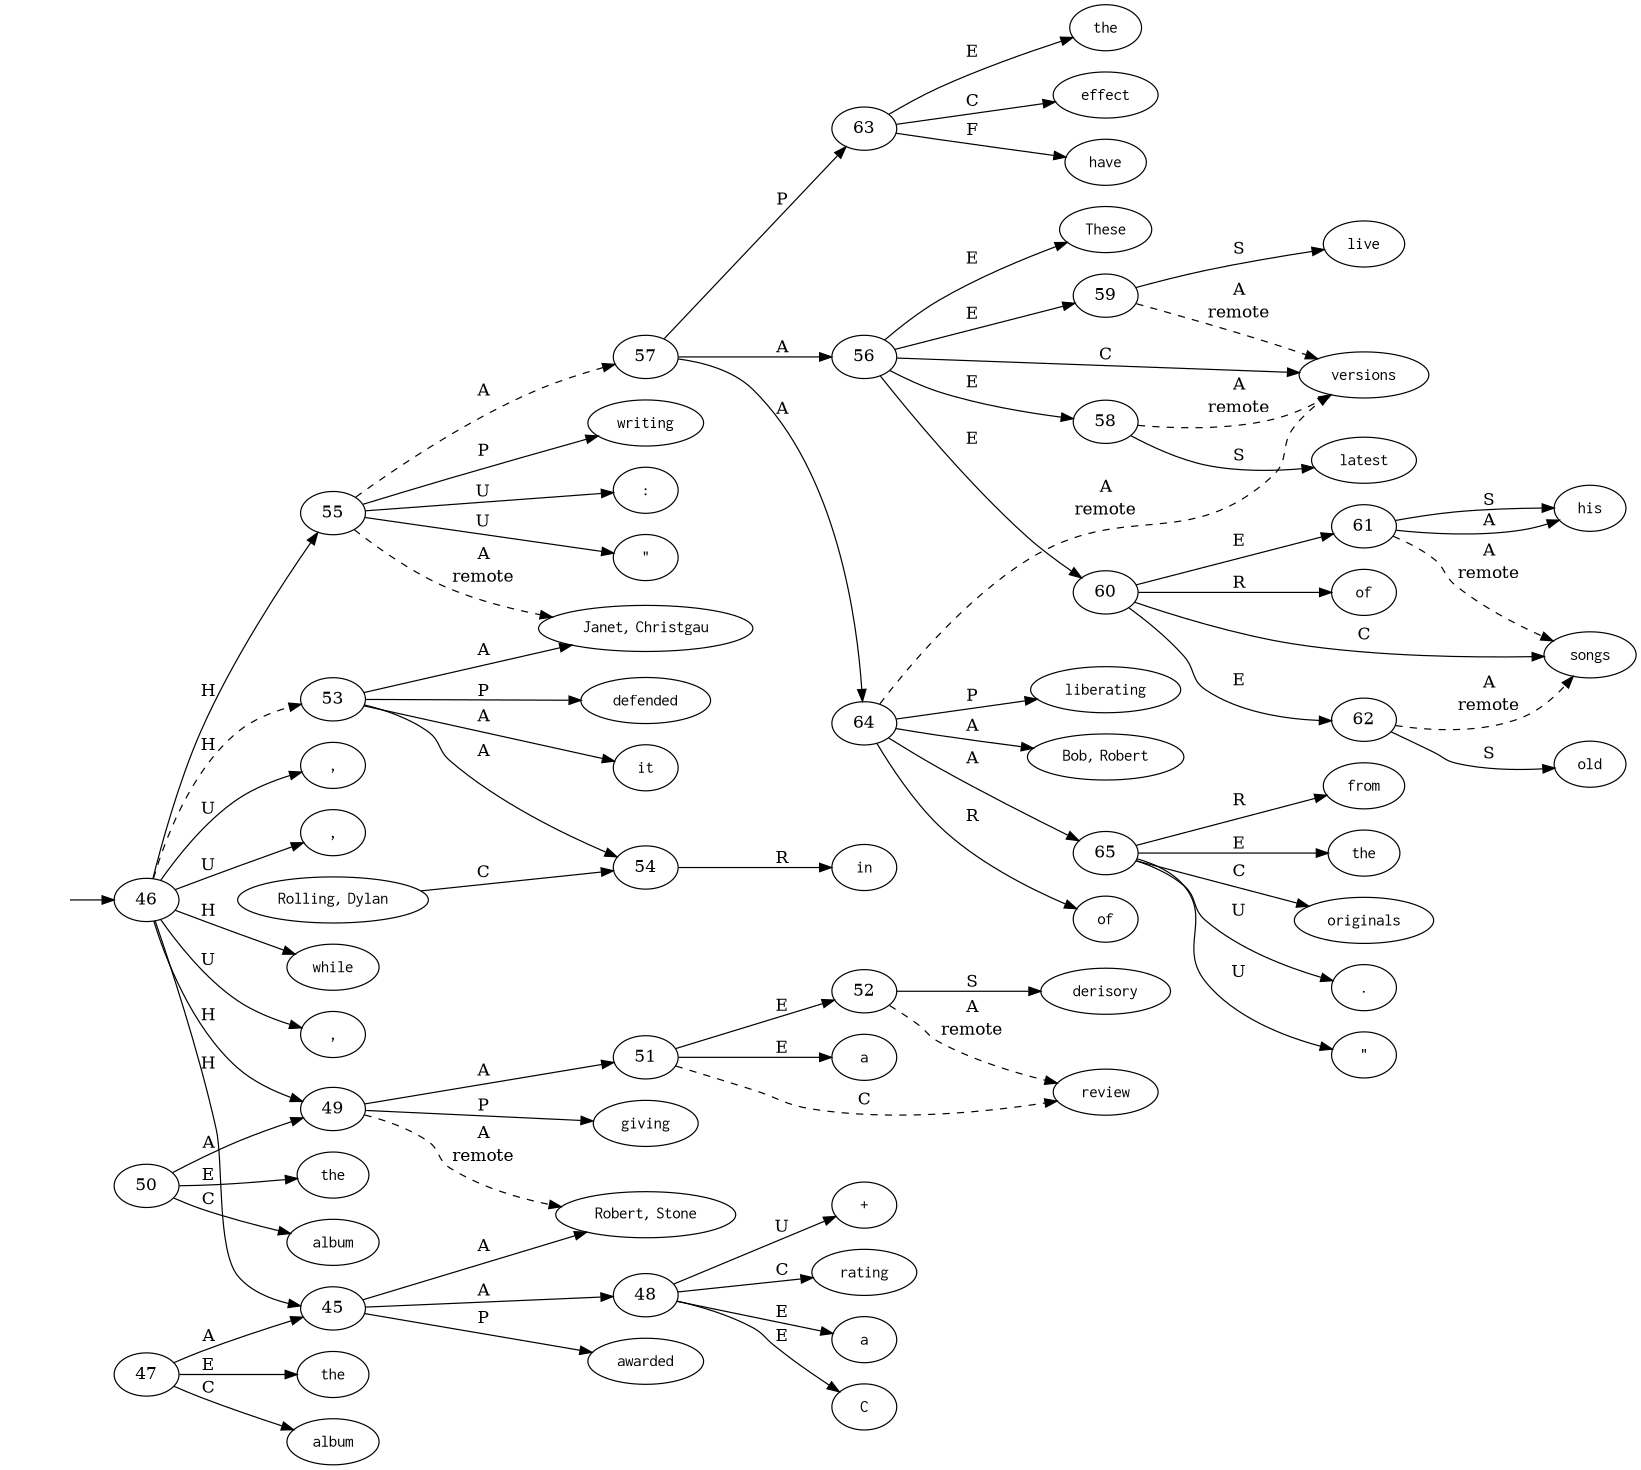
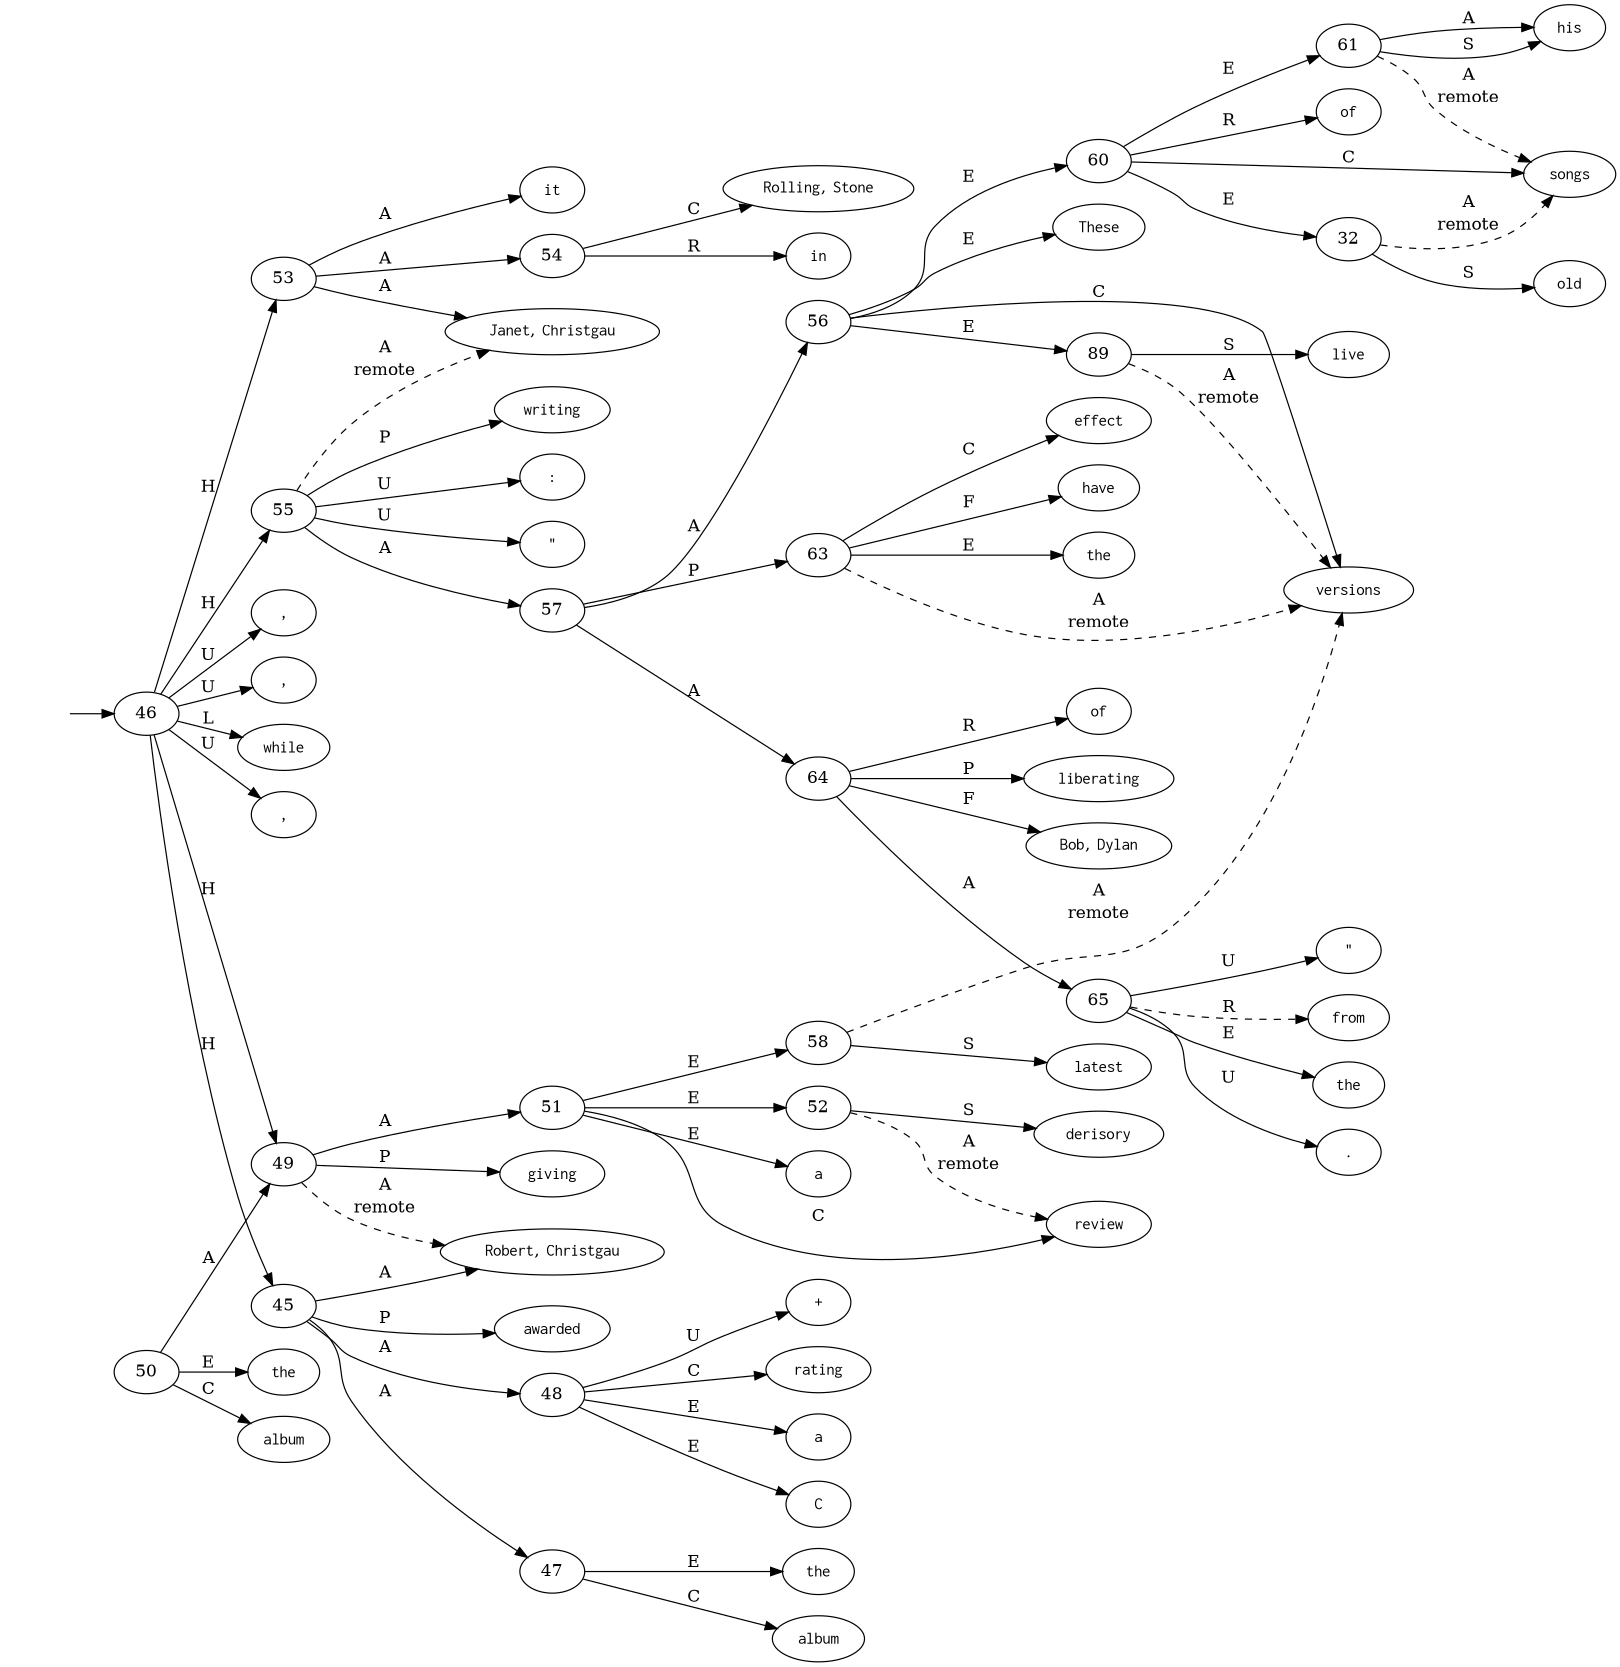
(1106, 296) -> (1099, 355)
(973, 401) -> (680, 1077)
(474, 421) -> (402, 577)
(1095, 532) -> (1062, 639)
(646, 701) -> none
(1364, 720) -> (1349, 239)
(972, 726) -> (969, 800)
(1124, 756) -> (1117, 845)
(200, 775) -> (213, 502)
(1226, 822) -> (1213, 1018)
(511, 882) -> (662, 228)
(368, 899) -> (853, 188)
(208, 911) -> (208, 719)
(1364, 920) -> none
(857, 1114) -> (786, 1248)
(676, 1214) -> (583, 1251)
(232, 1340) -> (393, 1451)
